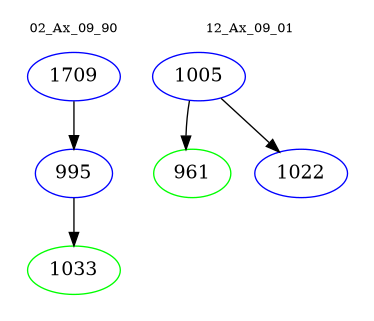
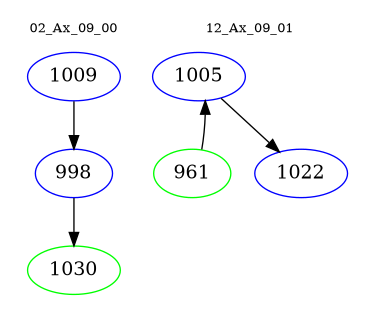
(74, 29) -> (74, 29)
(74, 77) -> (74, 77)
(187, 118) -> (204, 132)
(74, 173) -> (74, 173)
(74, 270) -> (74, 270)
